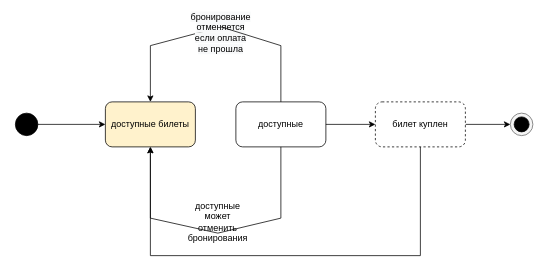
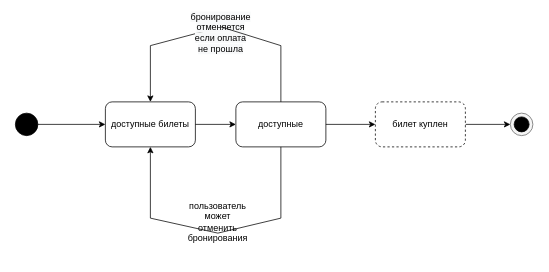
(150, 124) -> (150, 124)
none -> (213, 124)
(218, 222) -> (218, 222)
(321, 255) -> none
